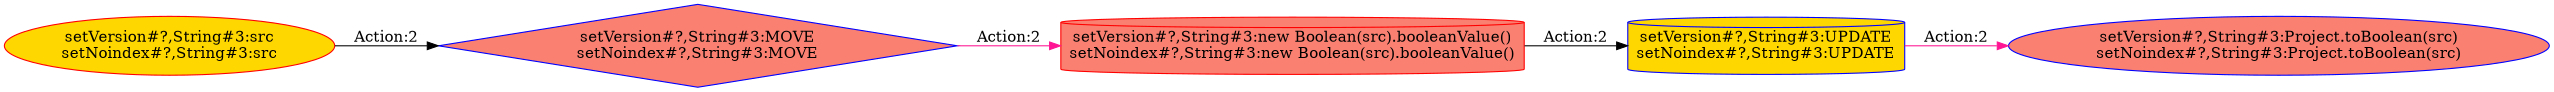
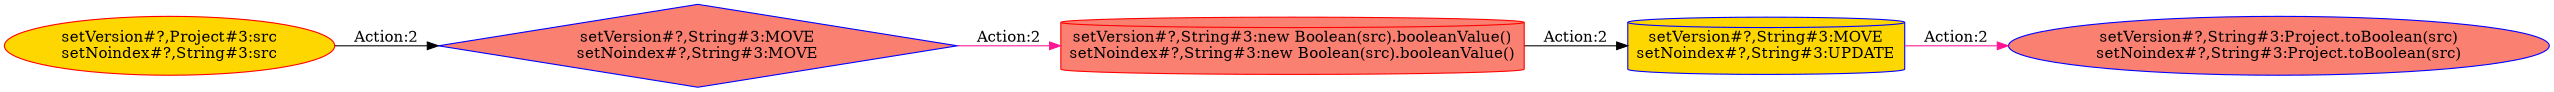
(170, 46) -> (170, 46)
(1766, 46) -> (1766, 46)
